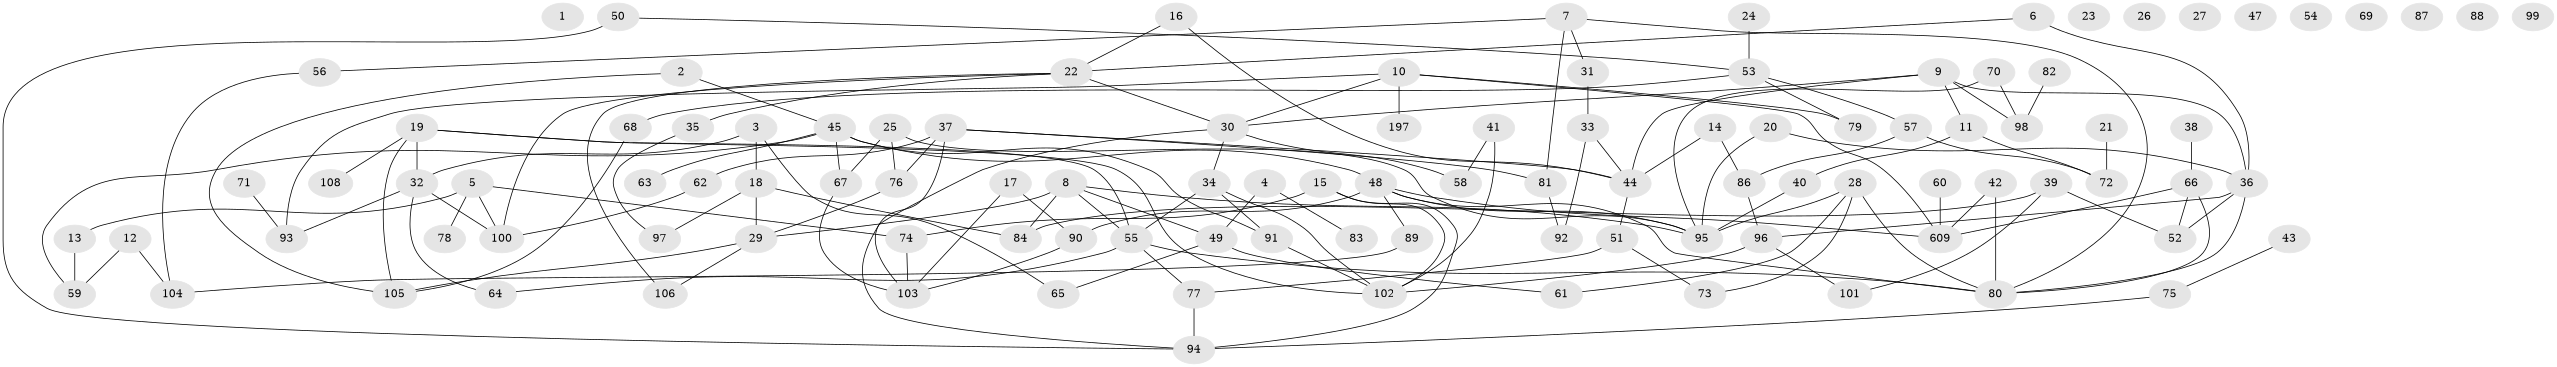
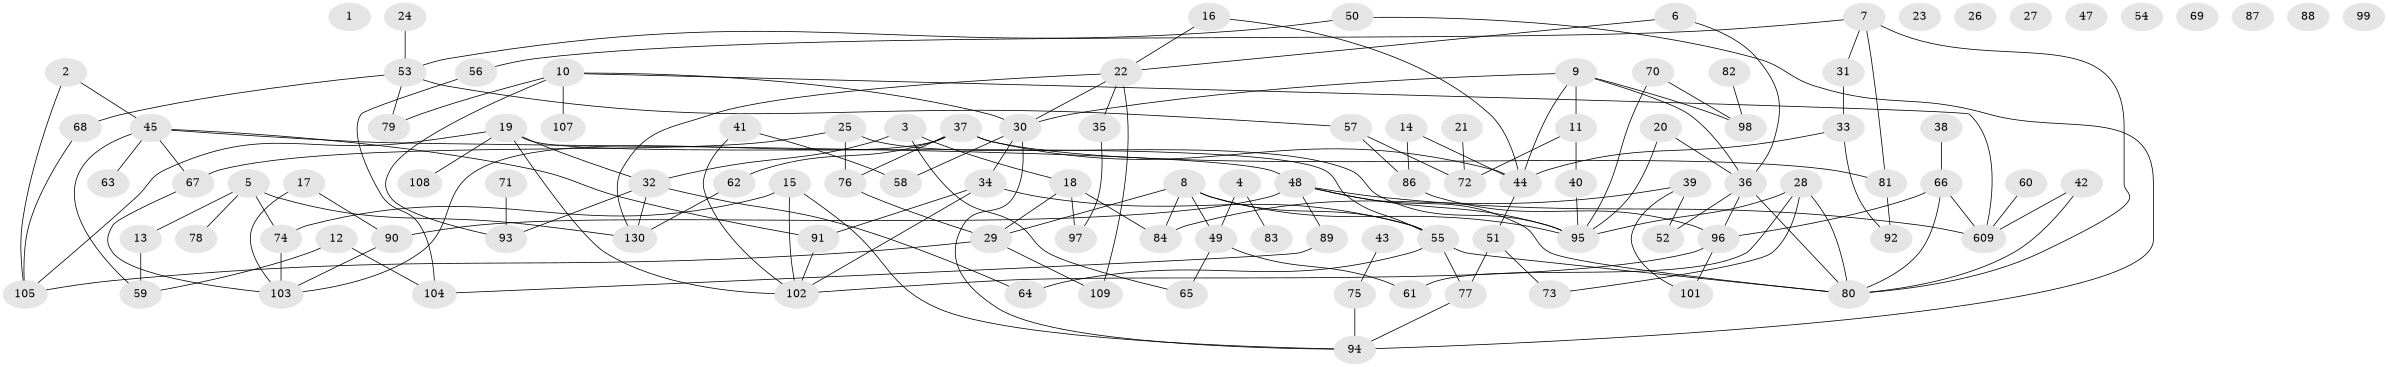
(1399, 128) -> (563, 128)
(2183, 211) -> (1819, 222)
(502, 239) -> (635, 239)
(665, 294) -> (1100, 294)
